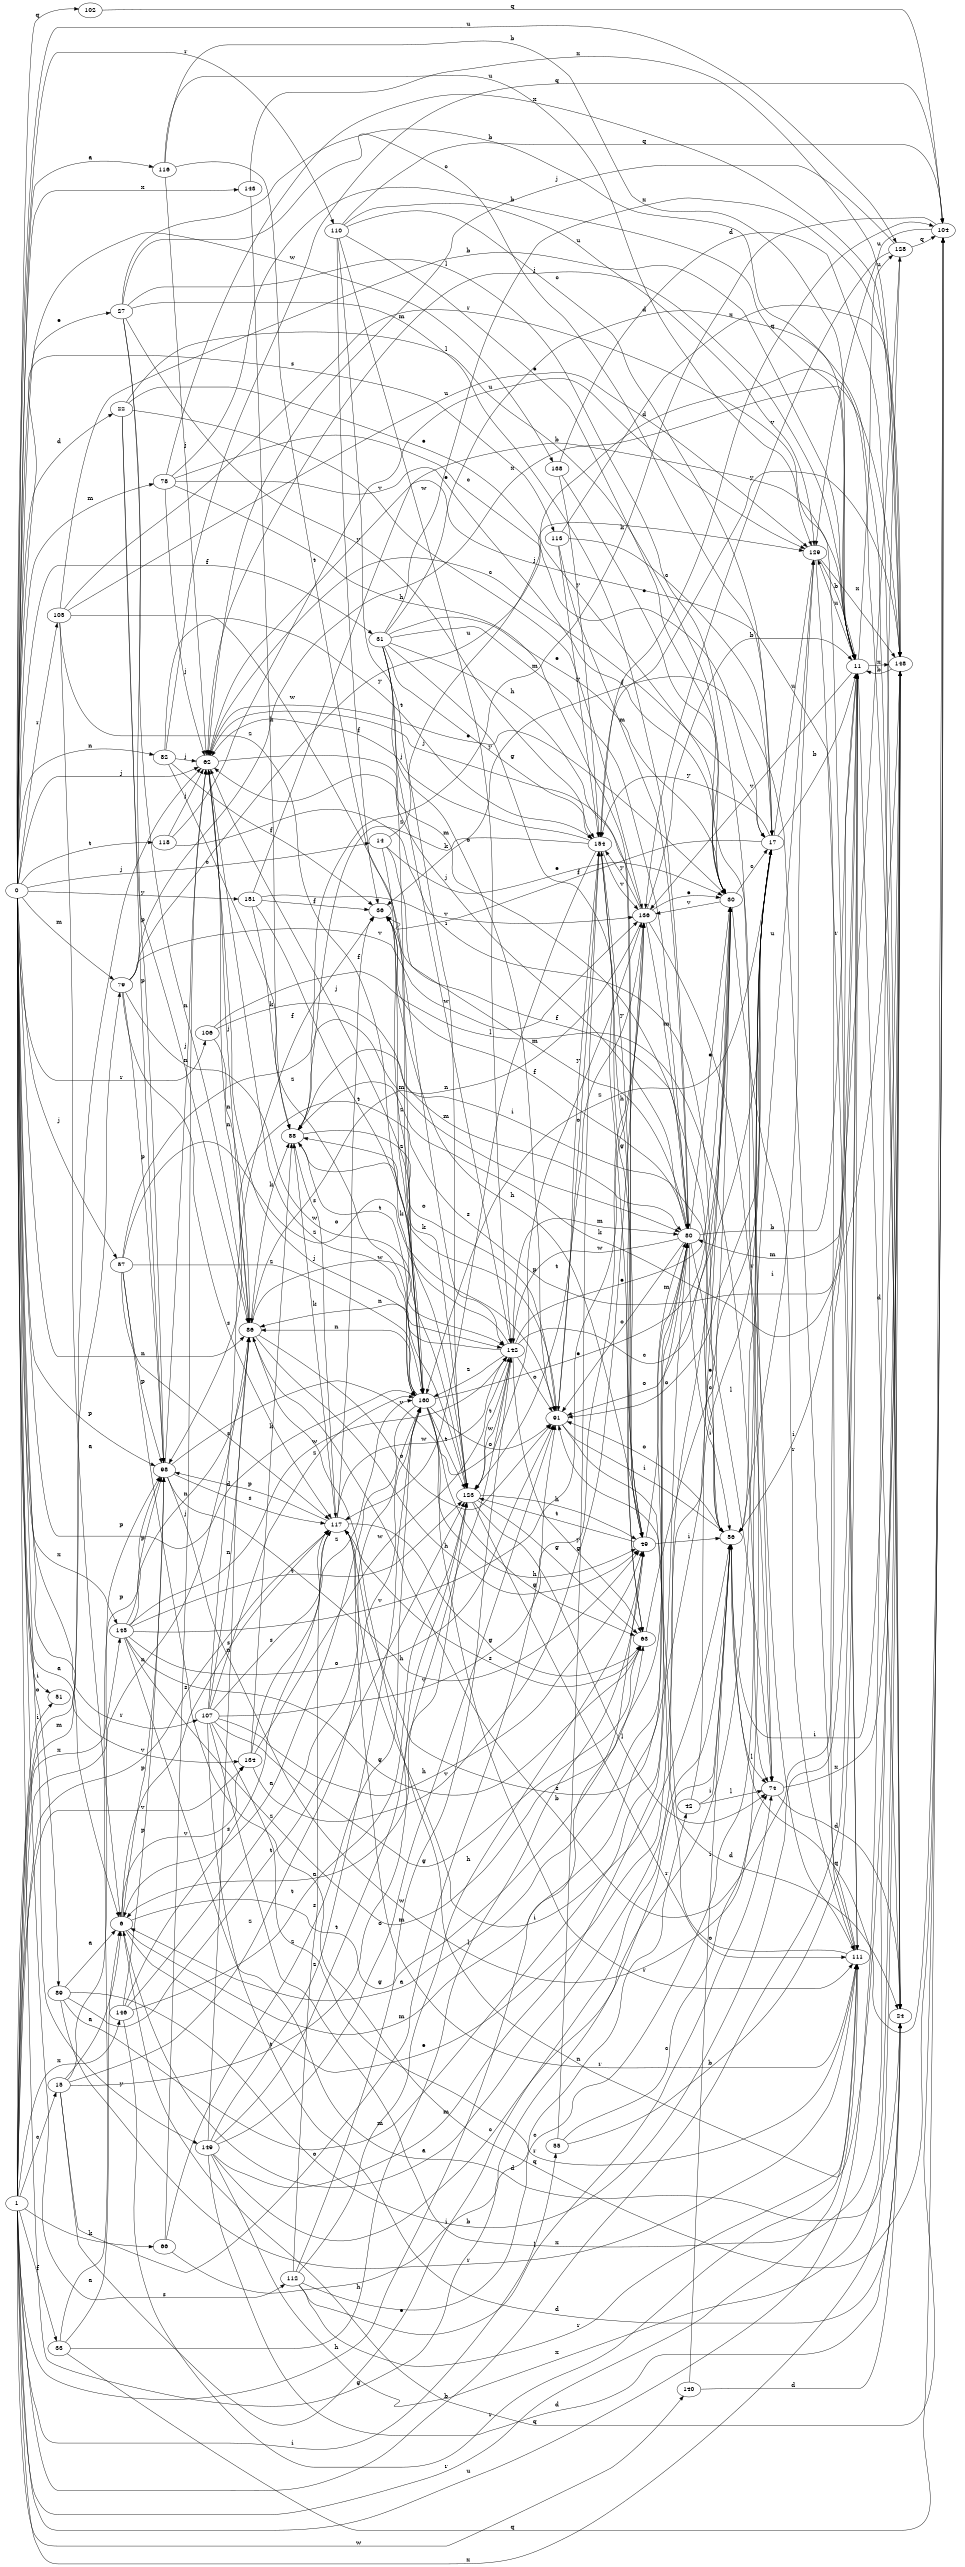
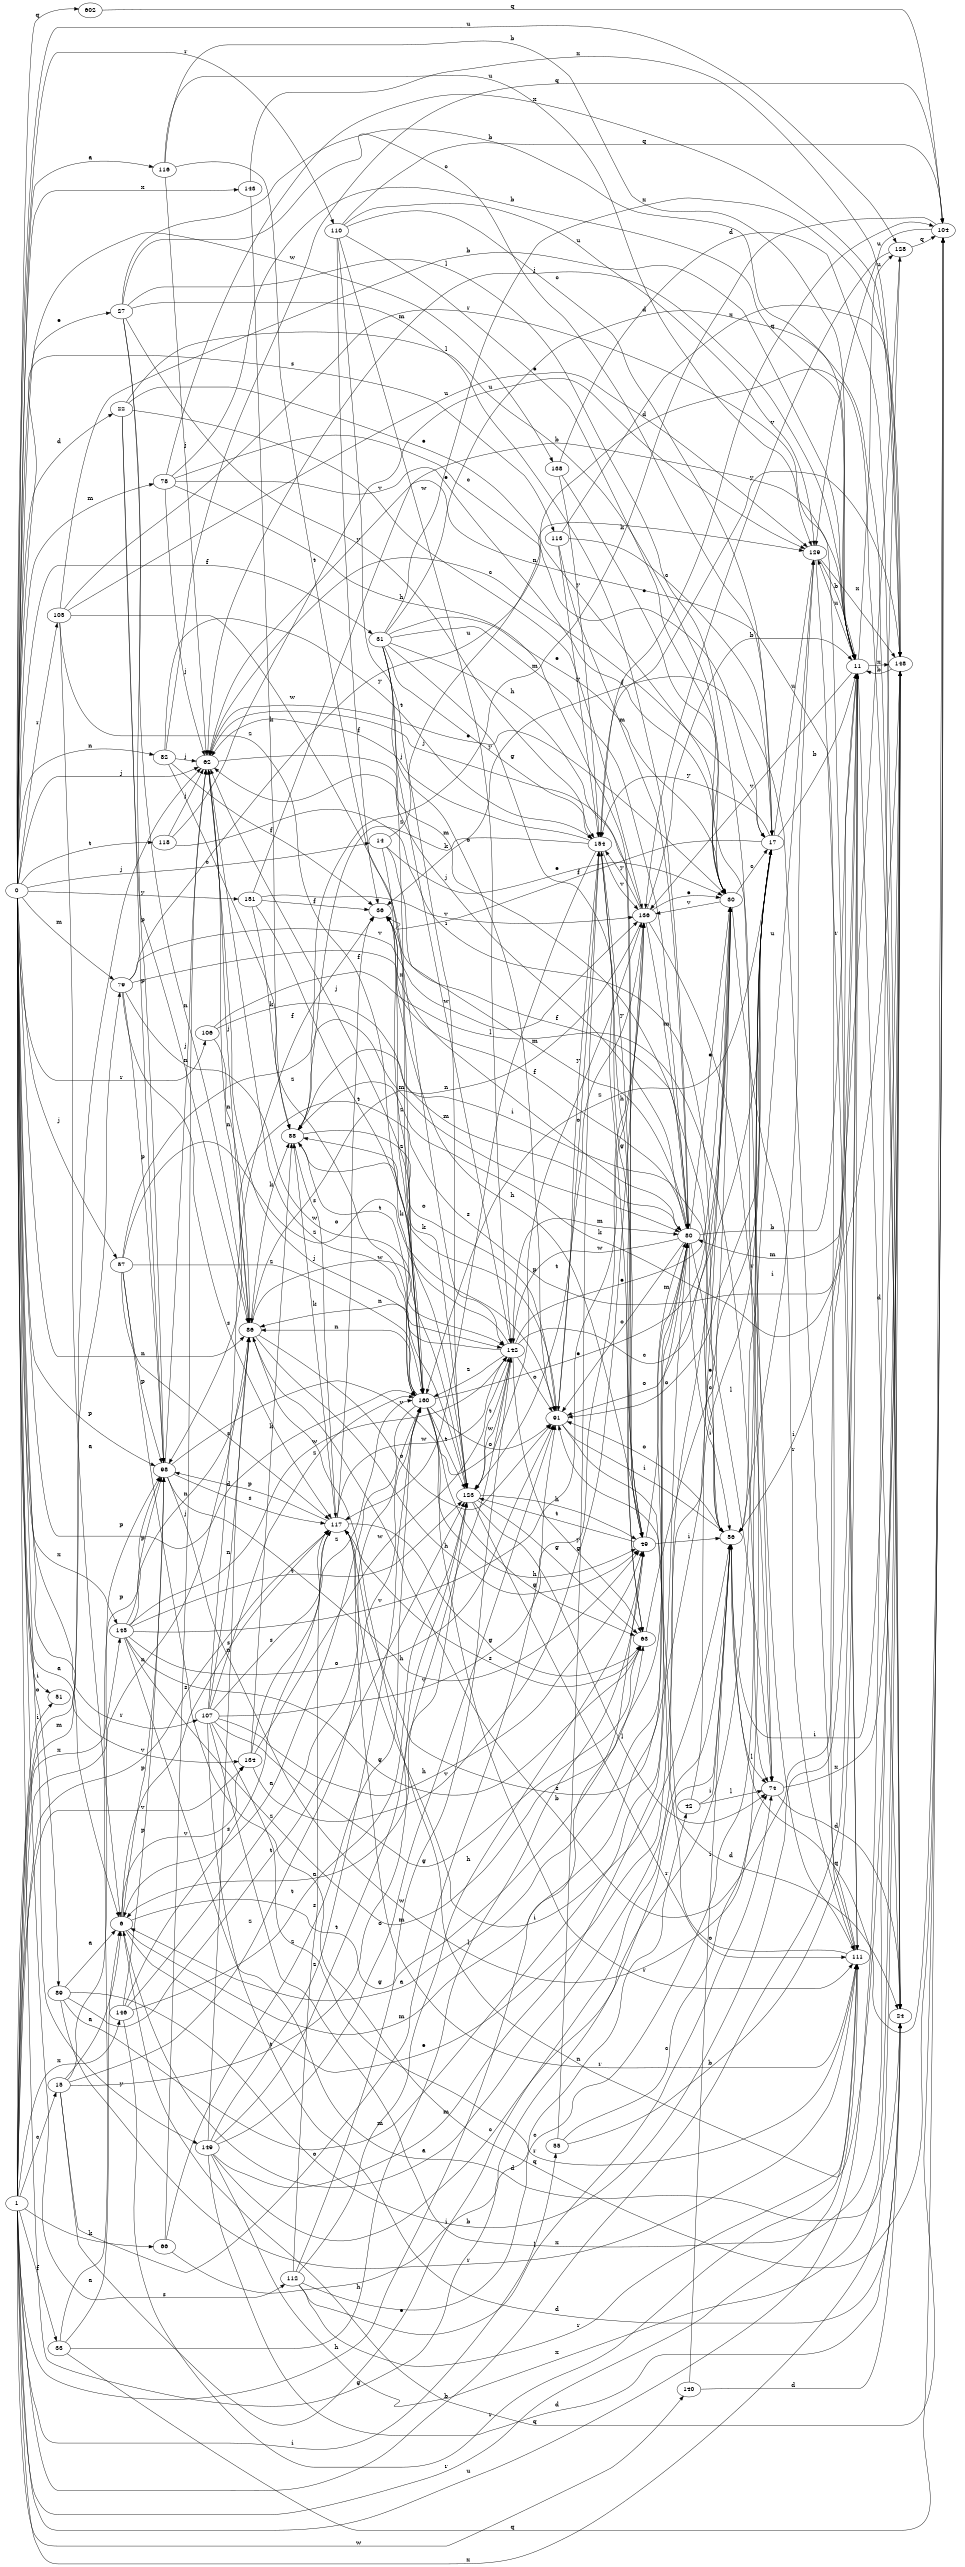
(90, 10) -> (90, 10)
(428, 280) -> none
(484, 519) -> (446, 1045)
(535, 560) -> (535, 560)
